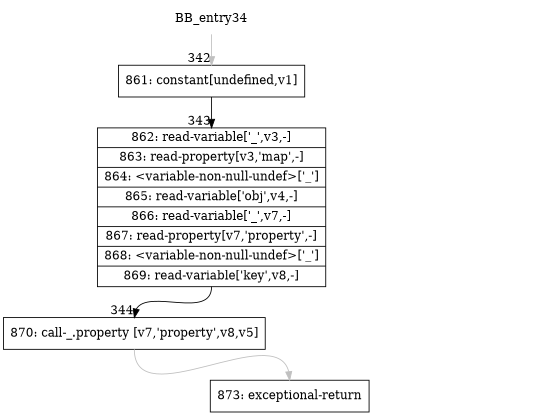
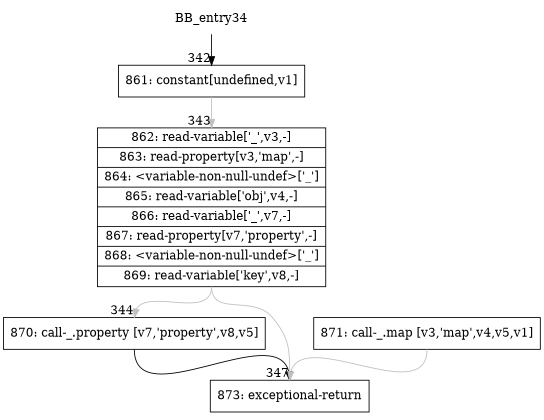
(212, 45) -> (212, 45)
(212, 108) -> (212, 108)
(177, 302) -> (177, 302)
none -> (266, 312)
none -> (427, 333)
(208, 366) -> (208, 366)
